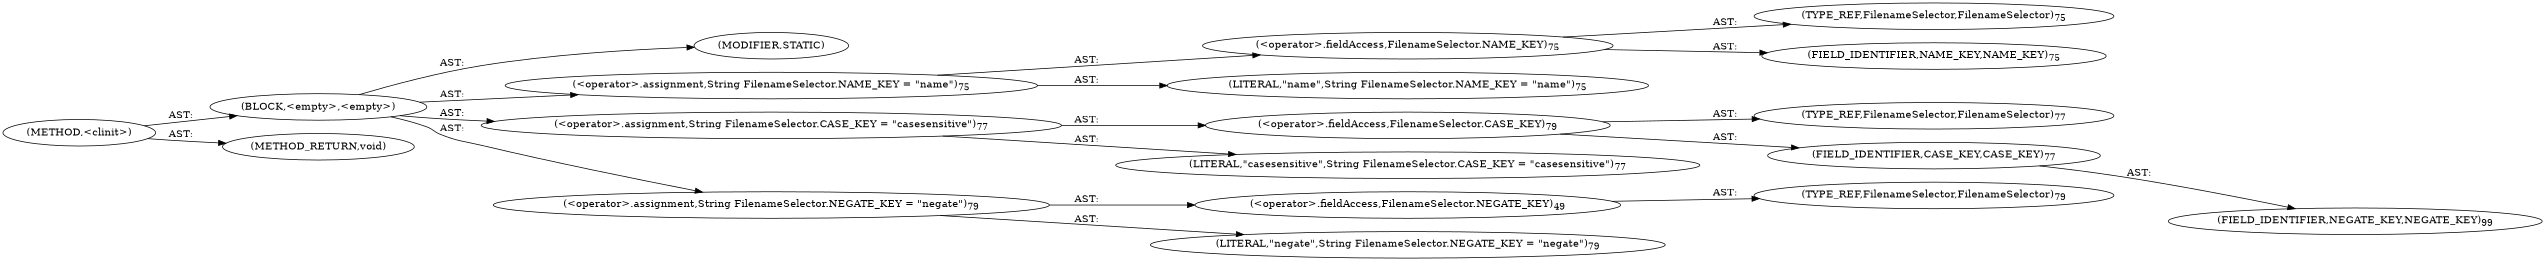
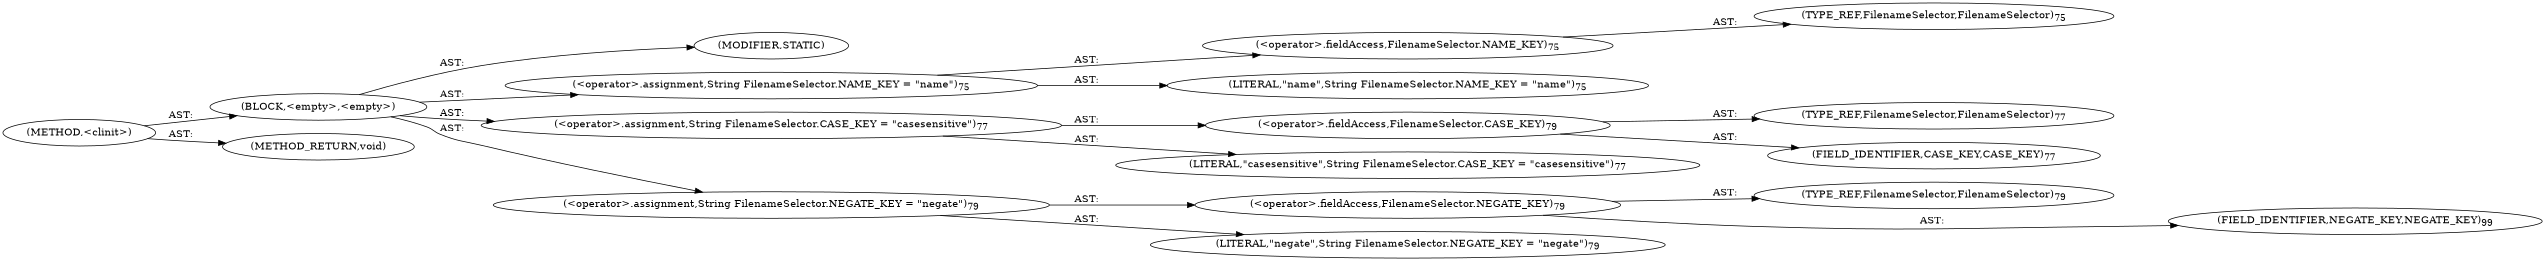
(1934, 56) -> none
(2164, 184) -> (1857, 229)
(1560, 204) -> (1560, 204)
